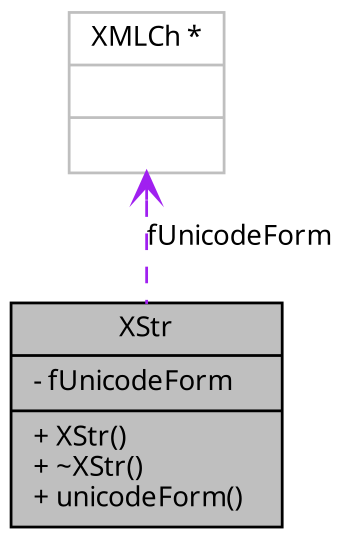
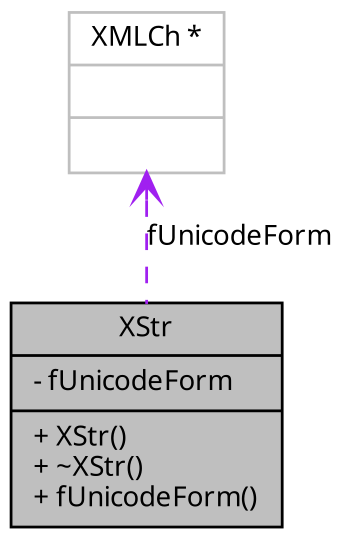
(138, 498) -> (147, 498)
